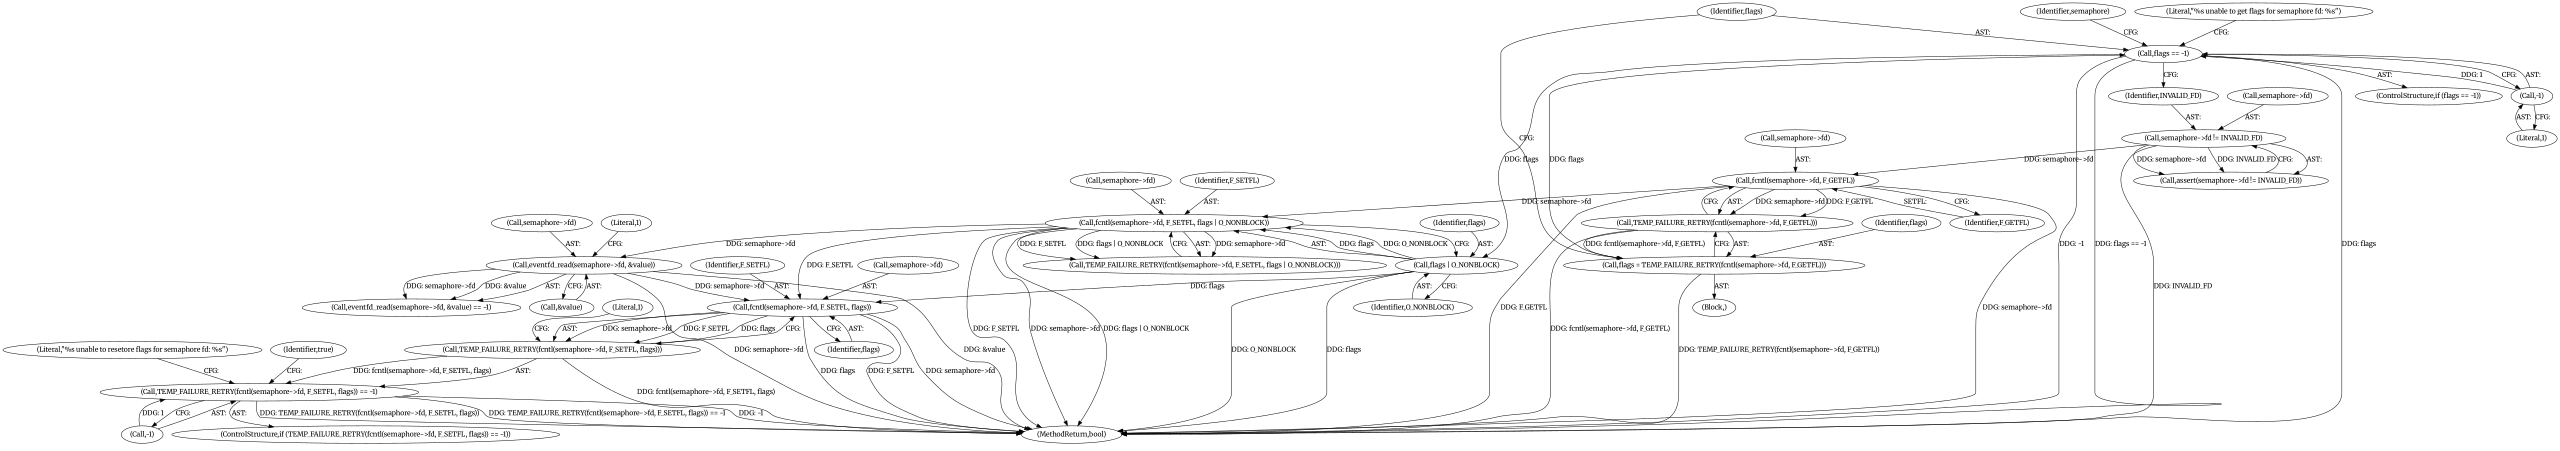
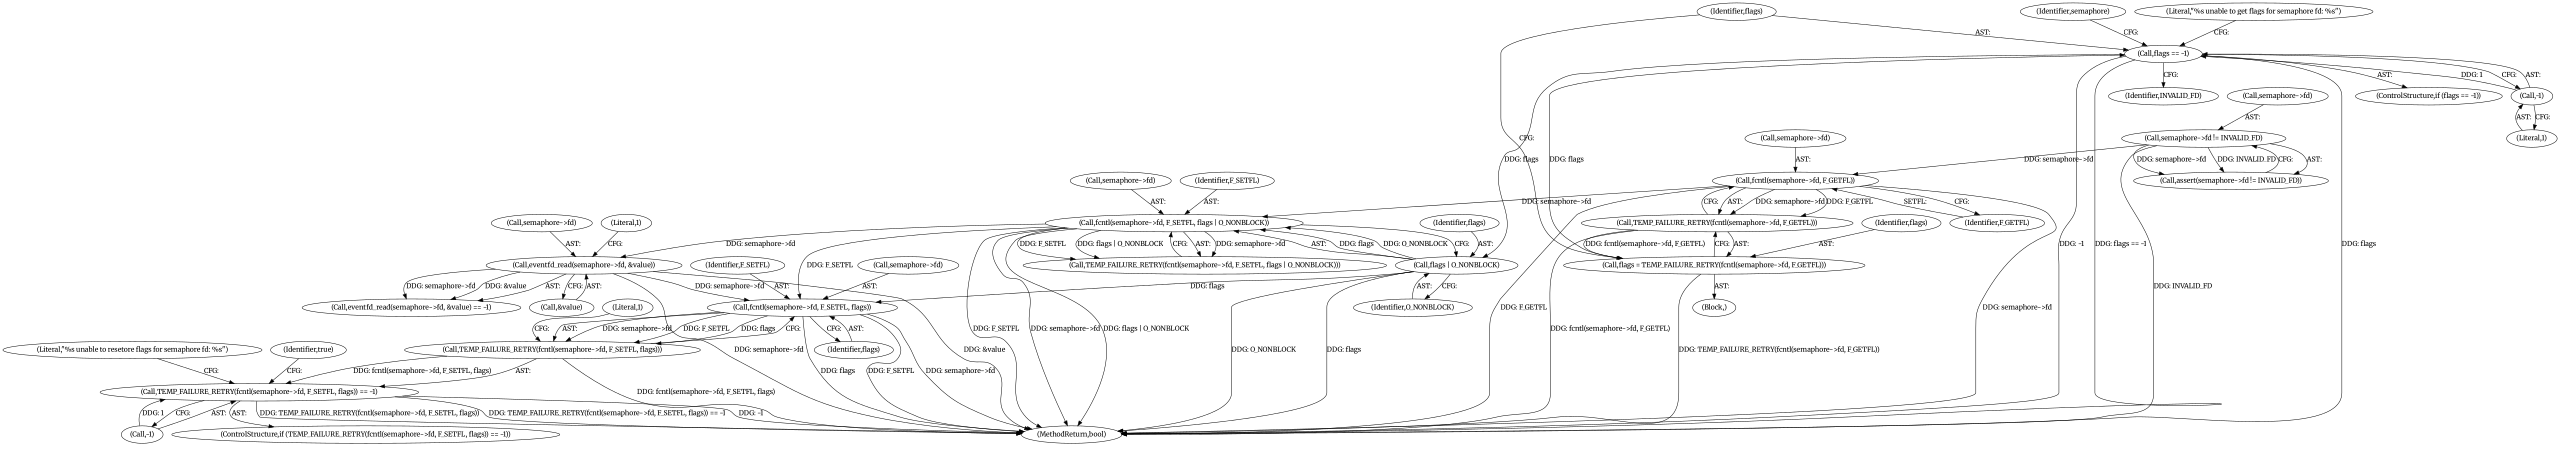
(2182, 116) -> none
